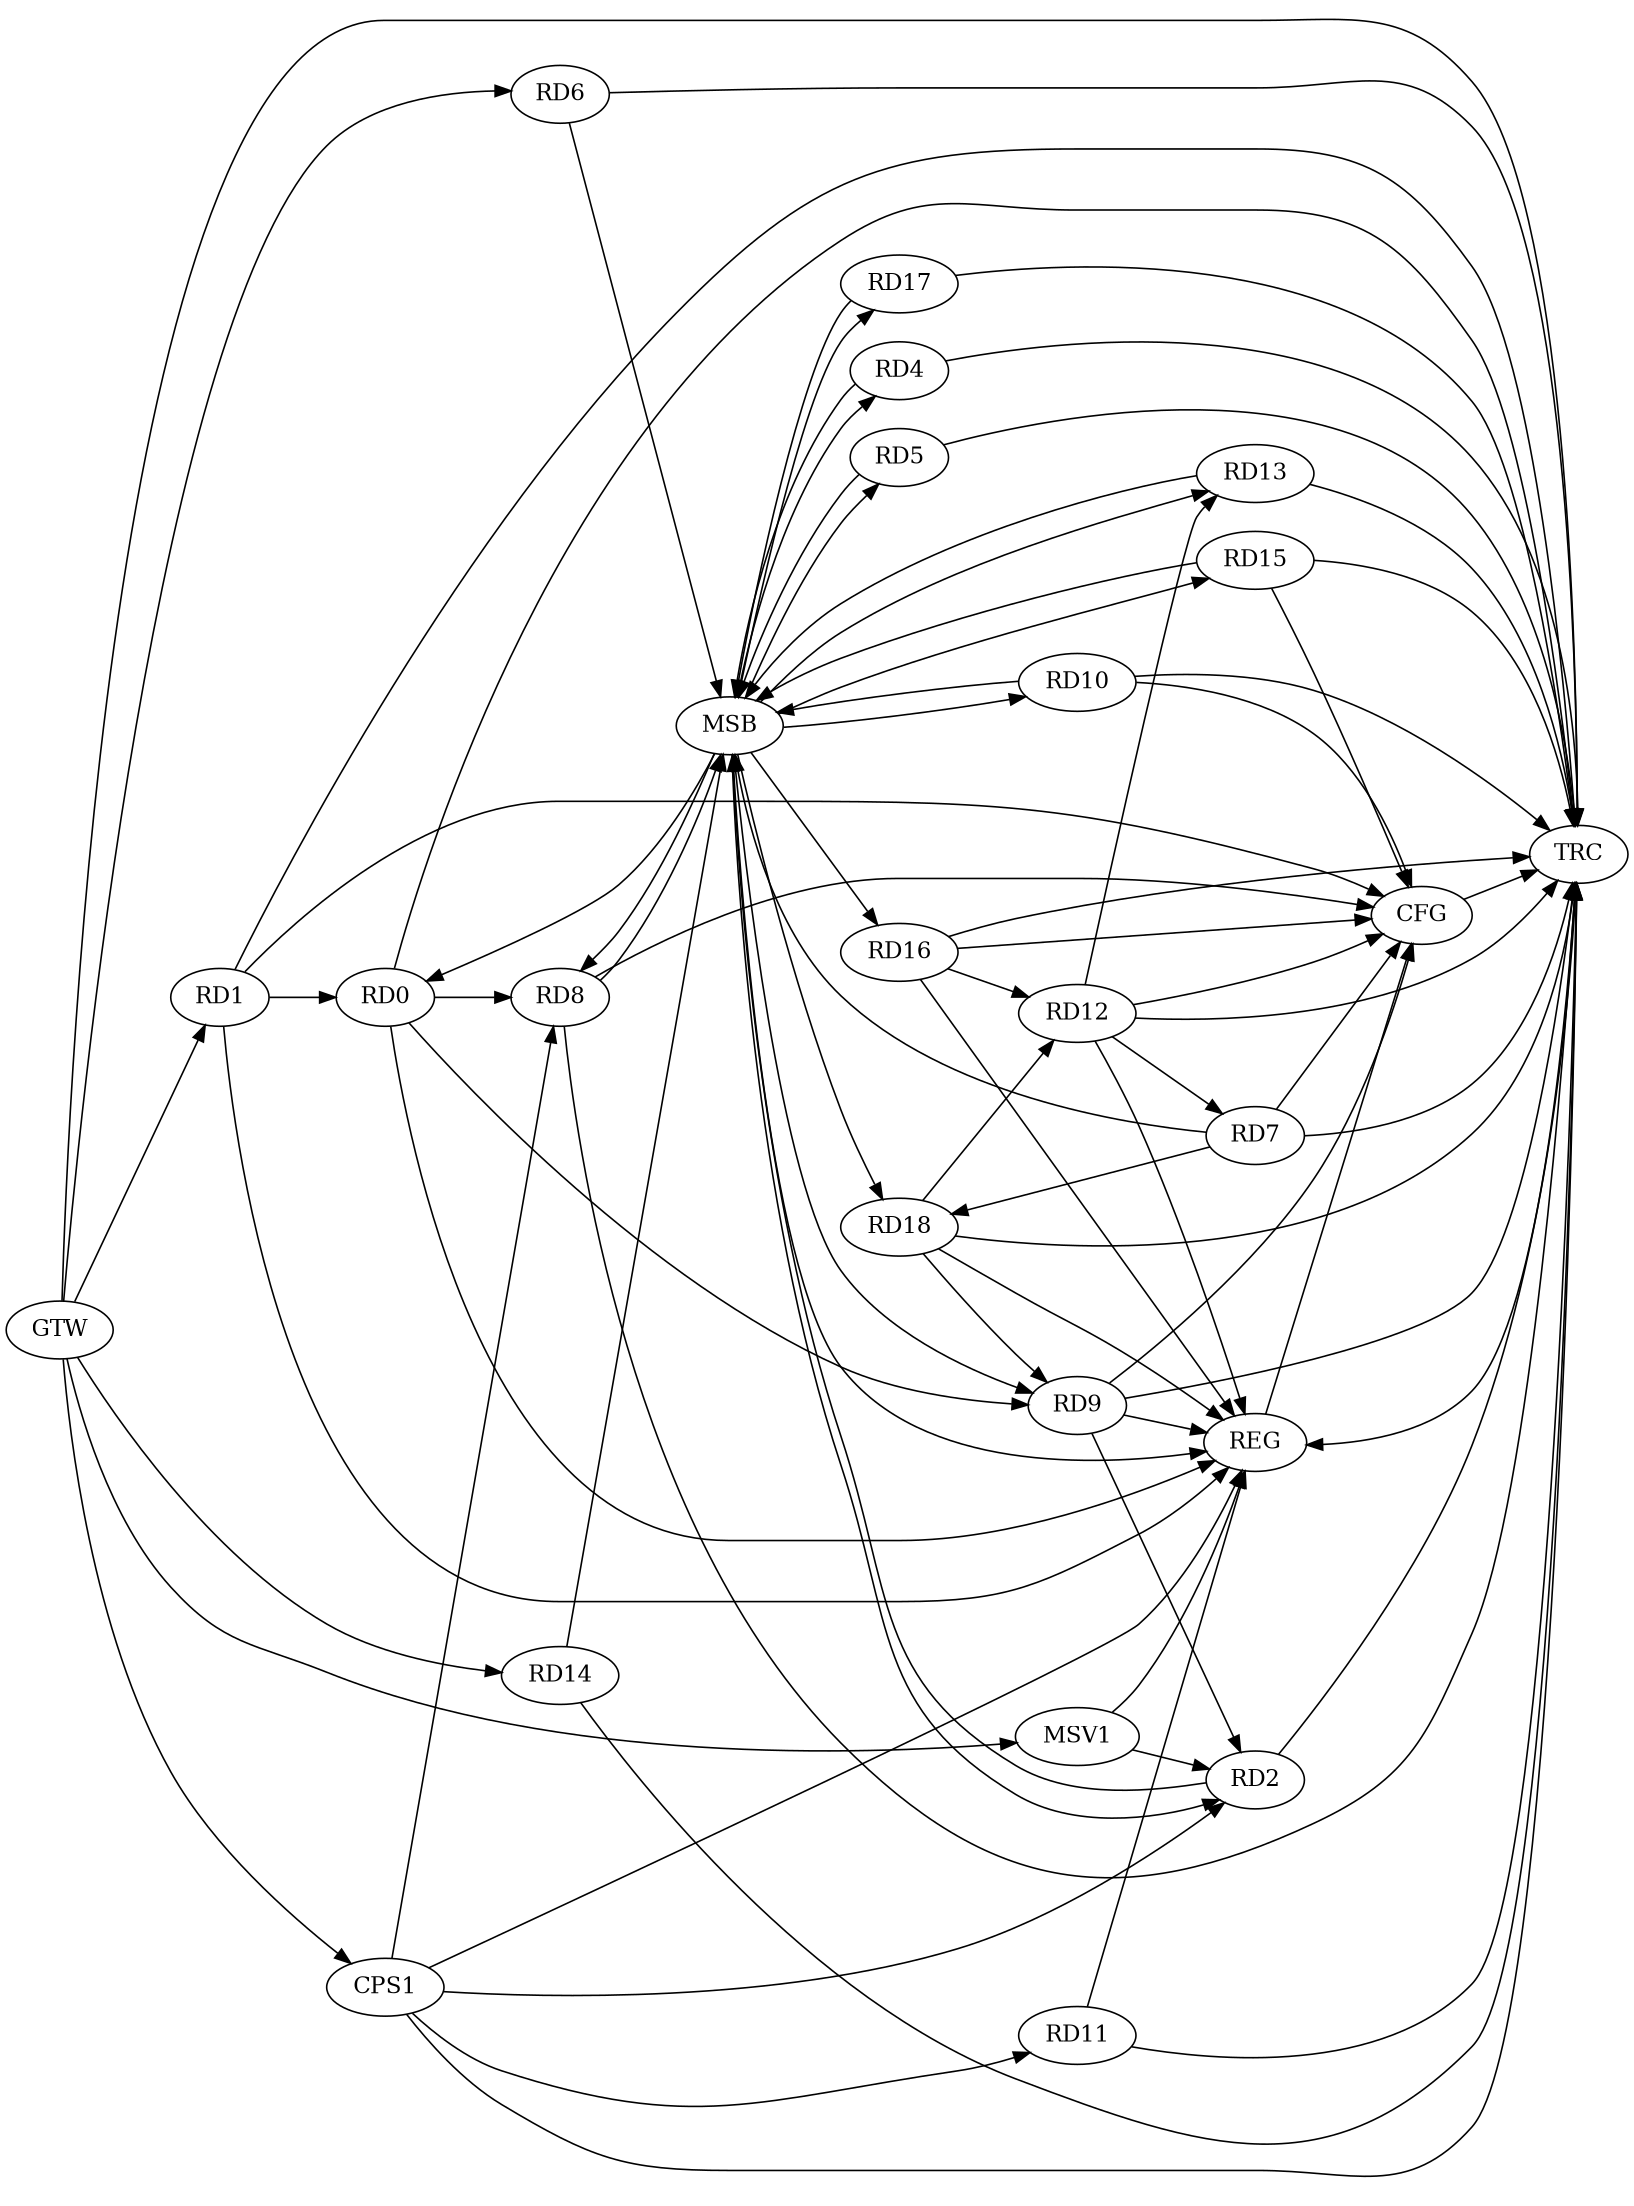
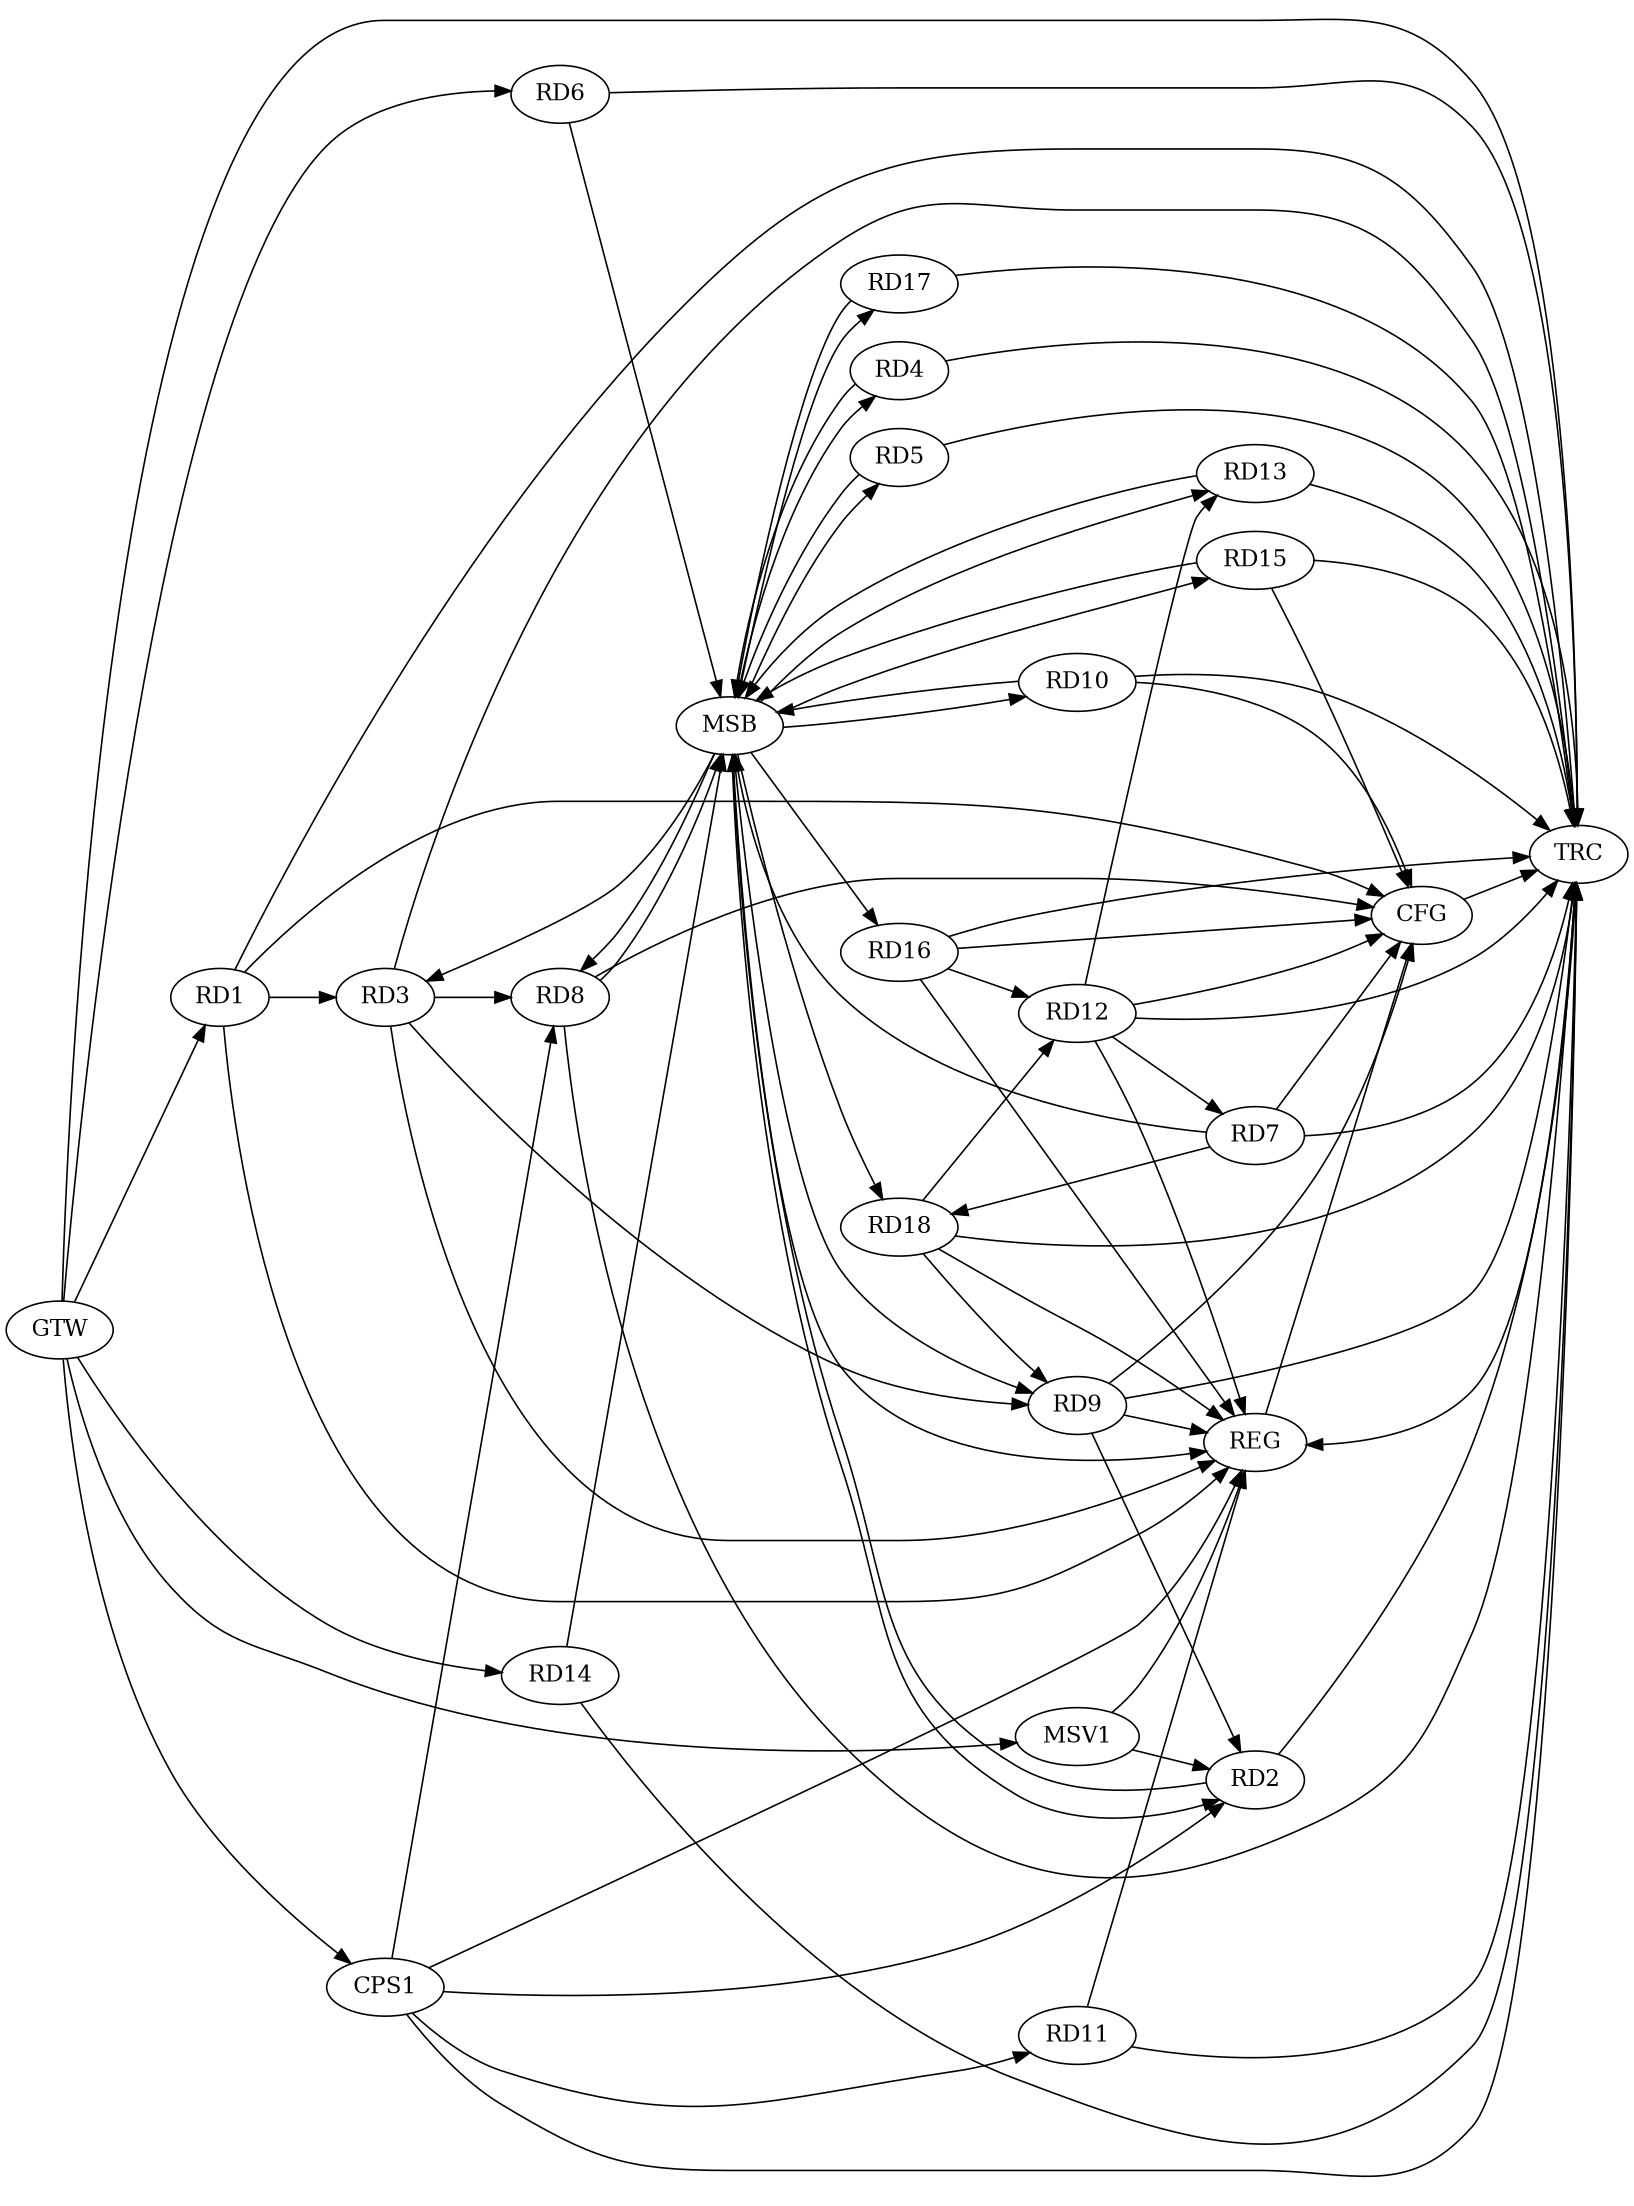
(385, 997) -> (385, 997)
